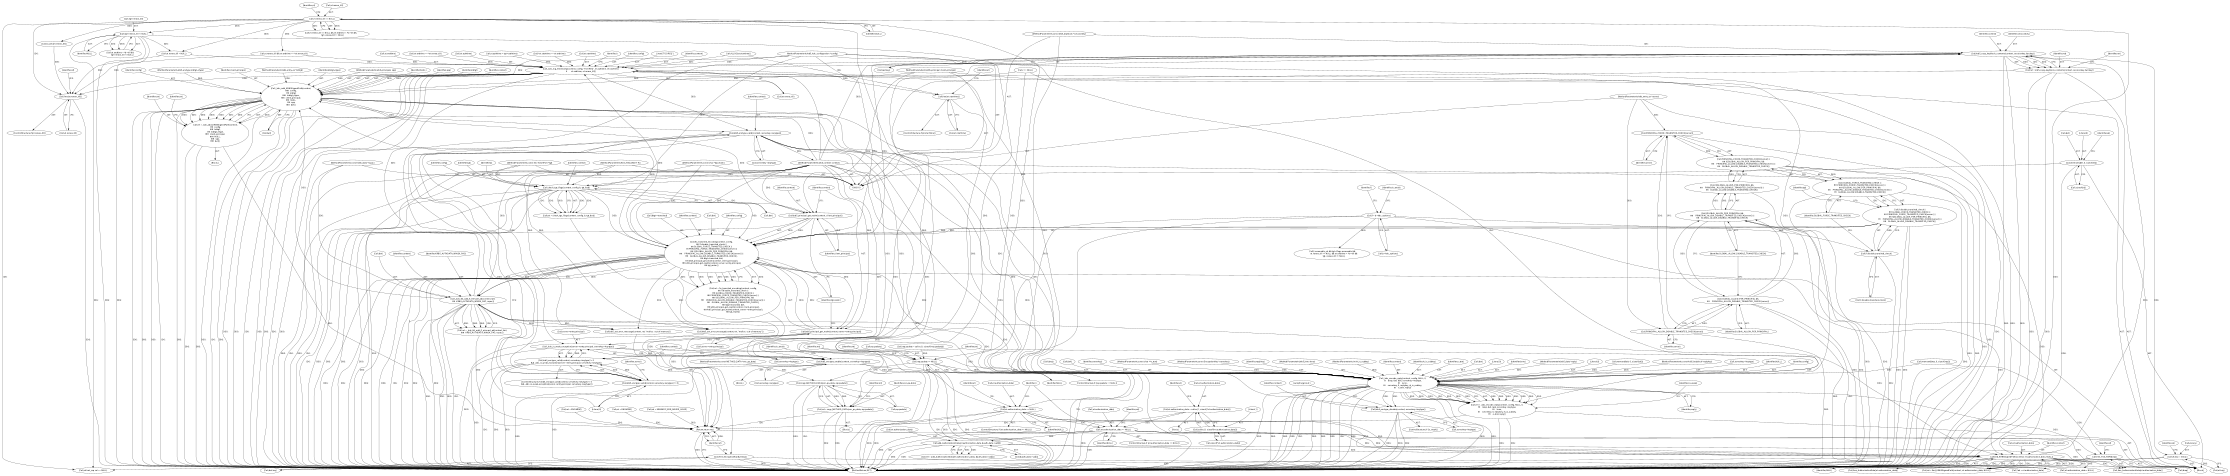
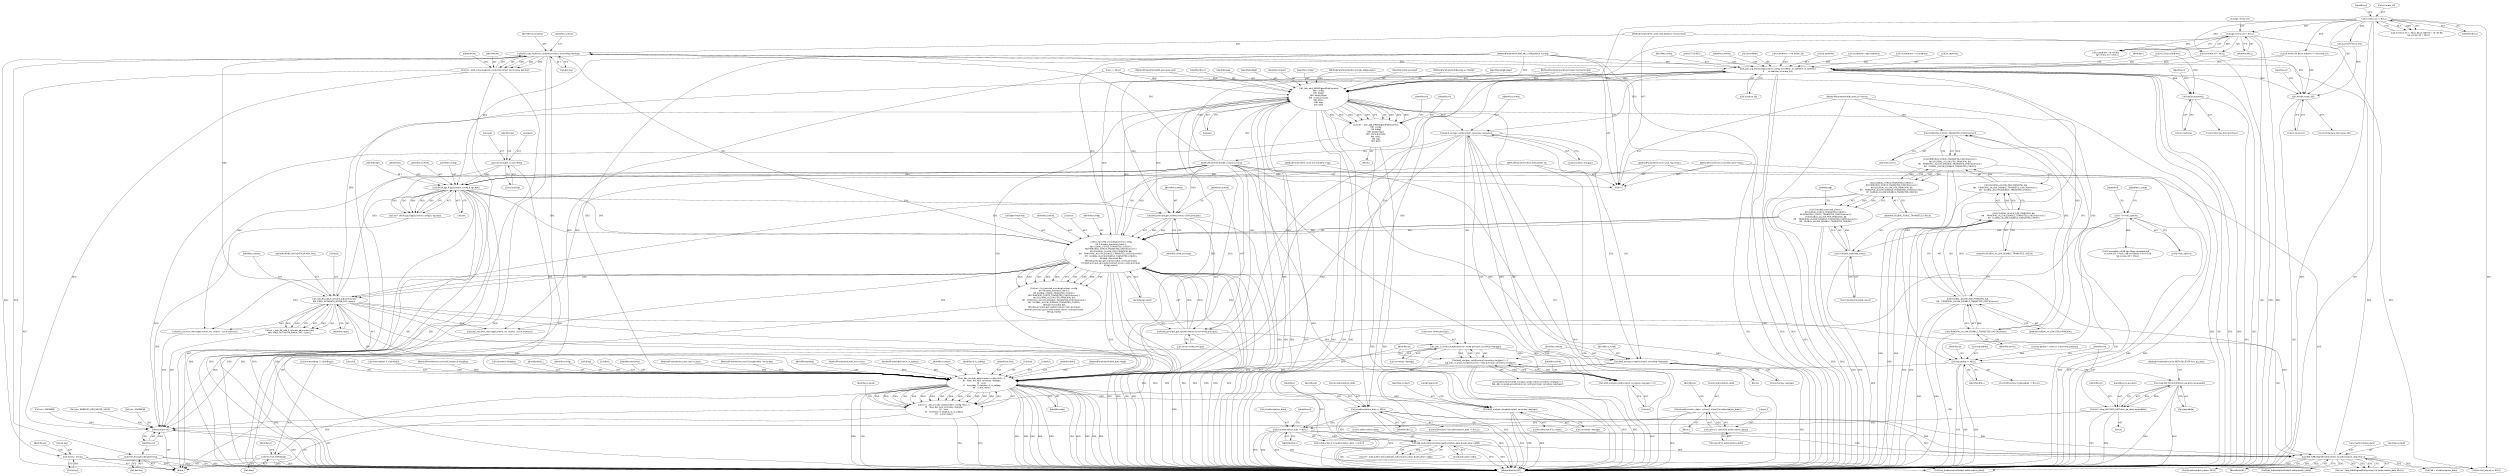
(669, 177) -> none
none -> (341, 332)
